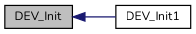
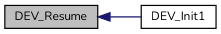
(39, 17) -> (51, 17)
